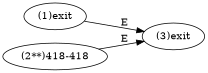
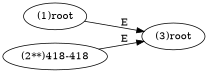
(55, 16) -> (55, 16)
(173, 36) -> (173, 36)
